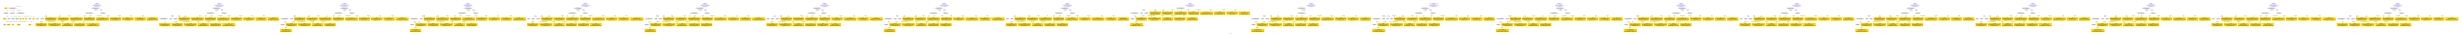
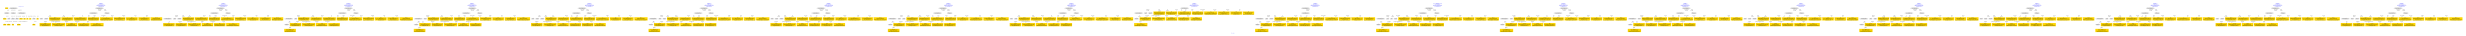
none -> (21, 19)
(5, 25) -> (5, 25)
